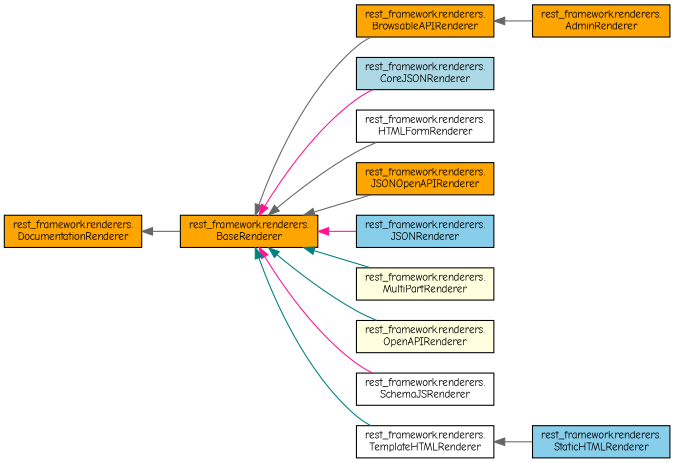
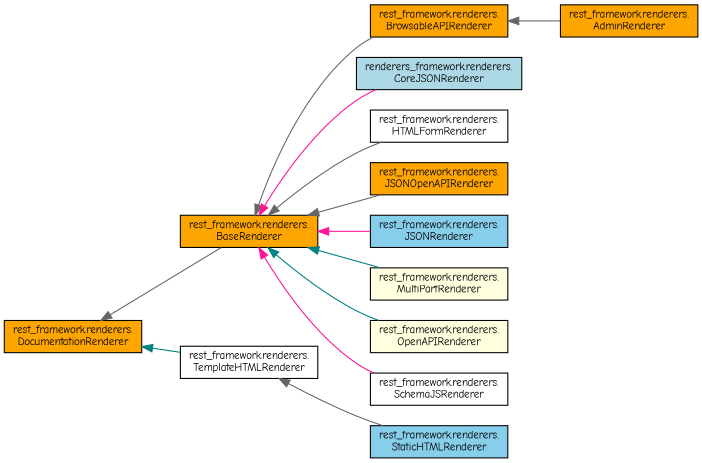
(425, 74) -> (439, 74)
(303, 350) -> (166, 350)
